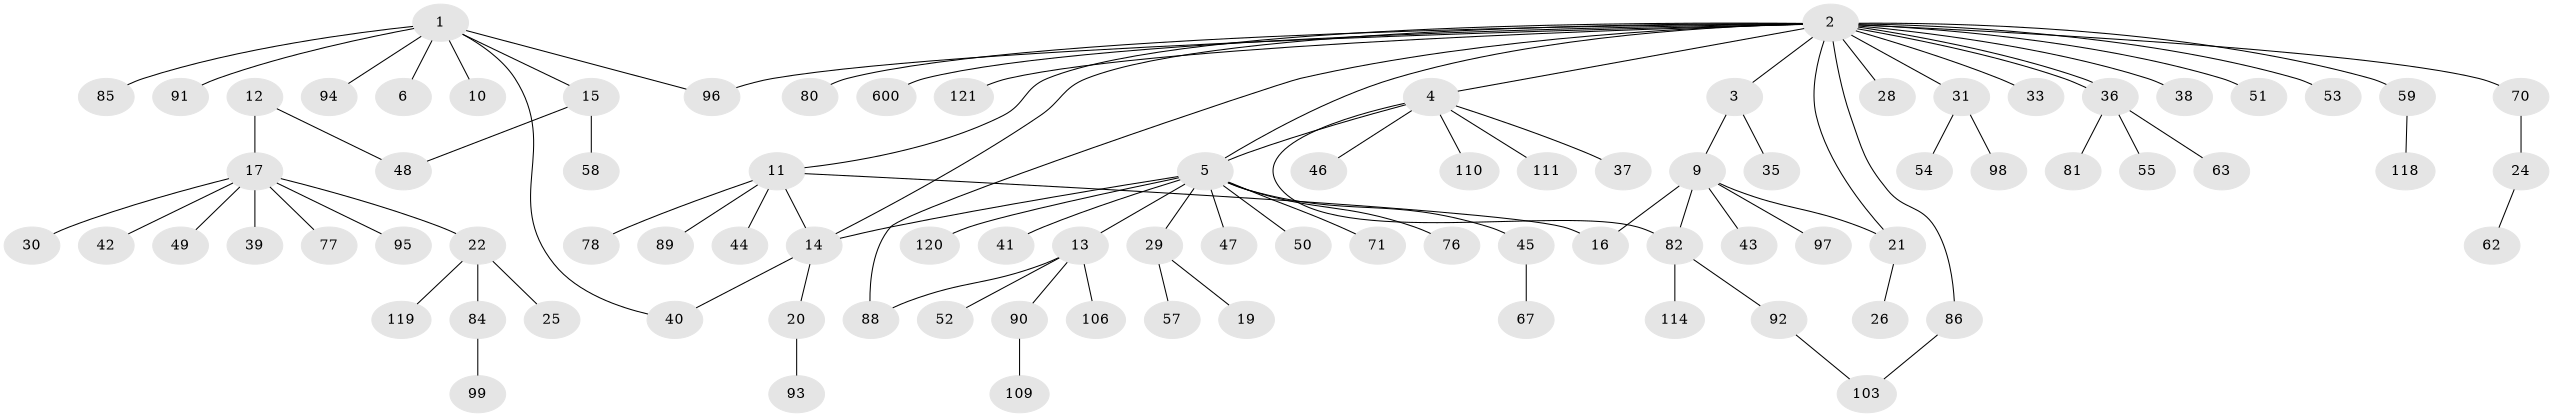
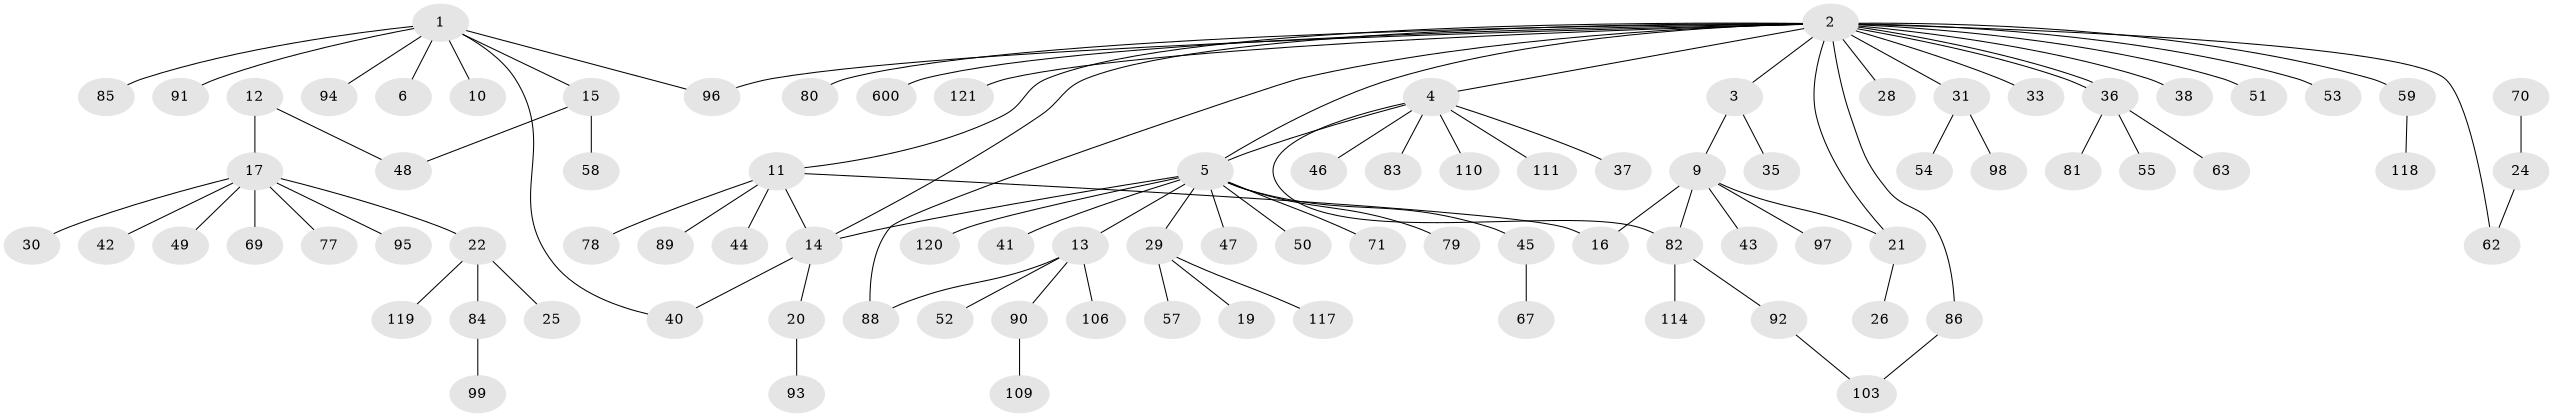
(2293, 53) -> (2232, 43)
none -> (1393, 171)
(255, 246) -> (255, 246)
(1452, 246) -> (1452, 246)
none -> (1323, 320)
